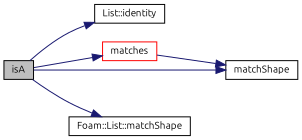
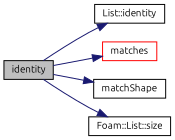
(186, 59) -> none
(19, 70) -> (29, 70)
(130, 126) -> (130, 126)
